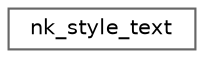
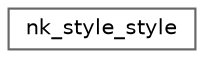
(102, 29) -> (102, 29)
